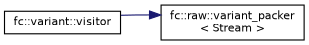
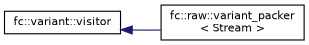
(135, 15) -> (147, 30)
